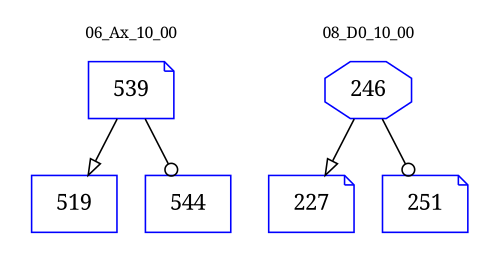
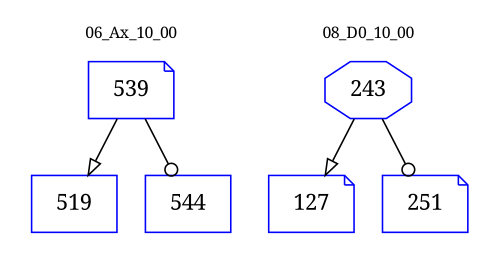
(368, 90) -> (368, 90)
(311, 204) -> (311, 204)
